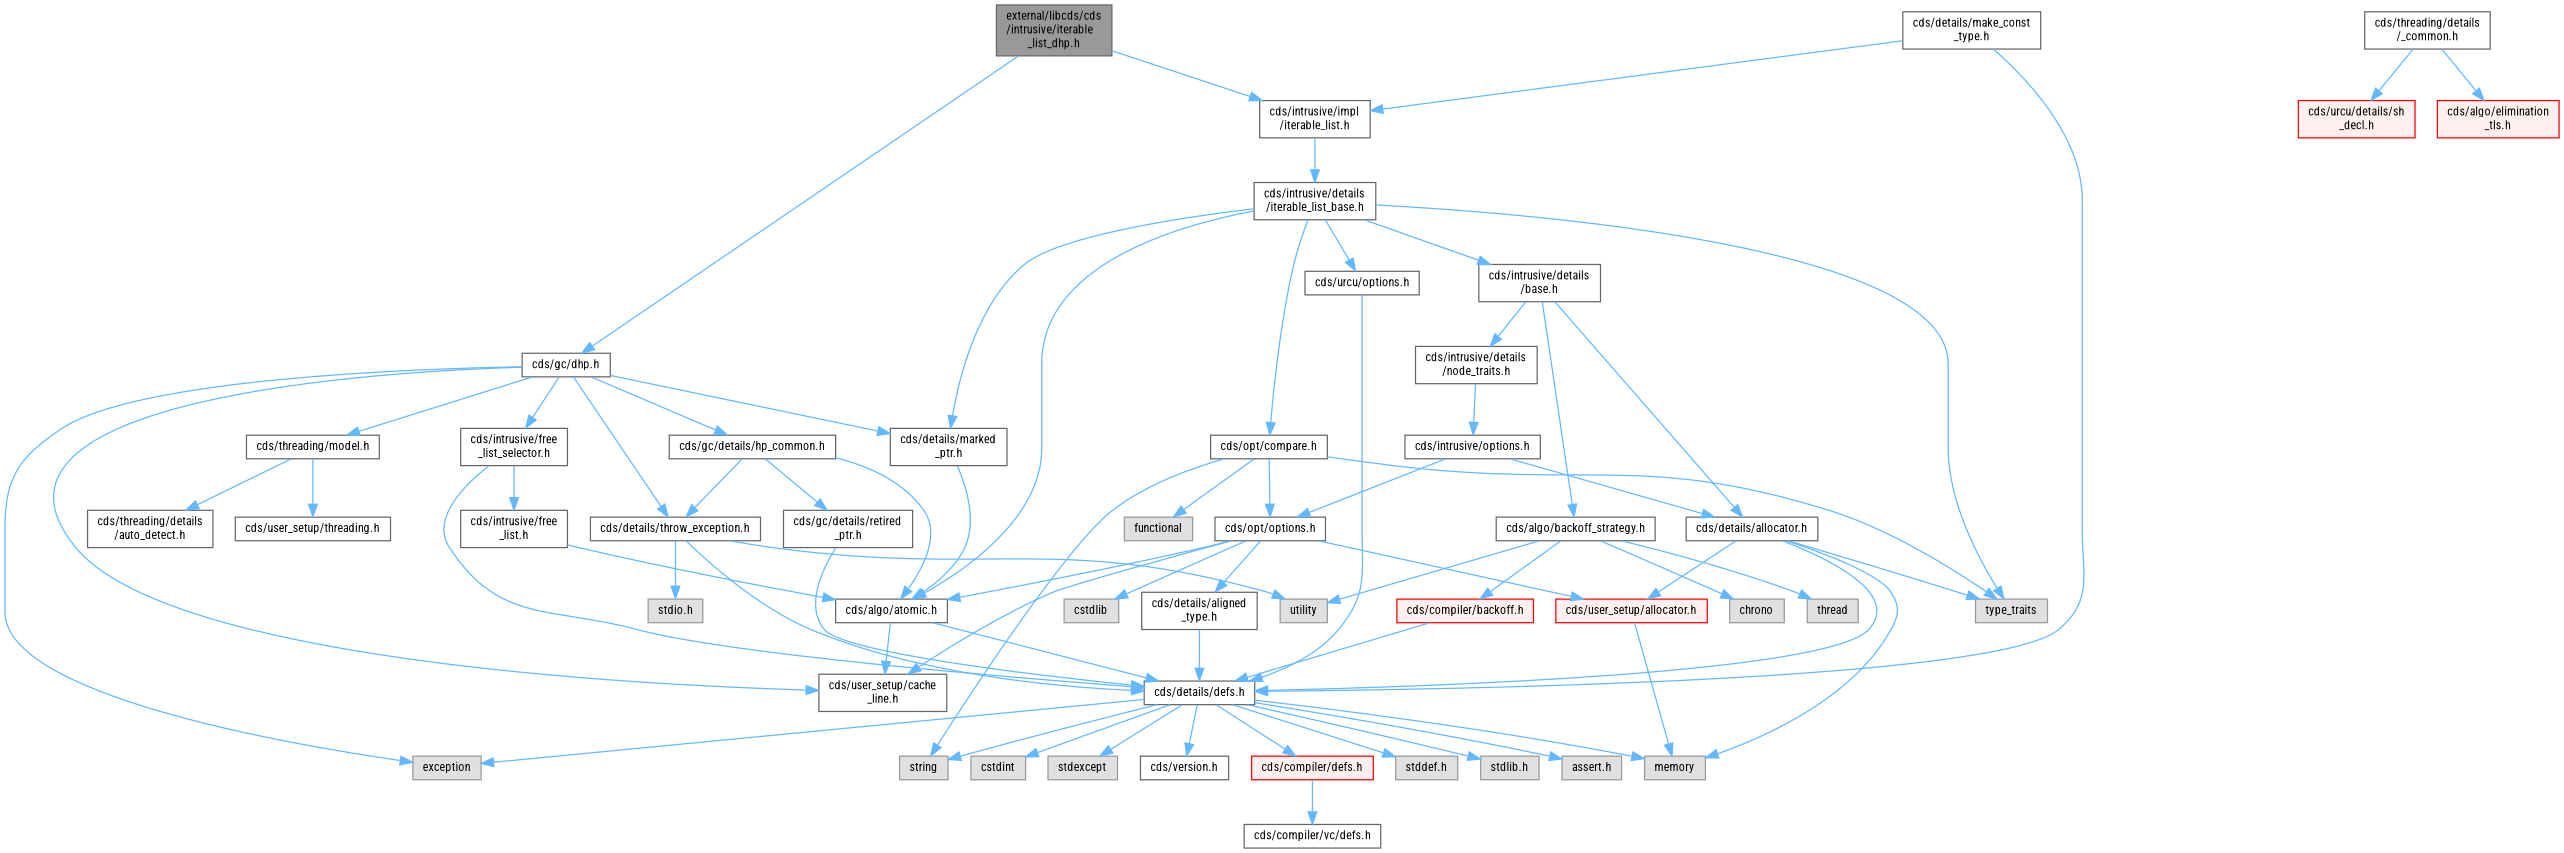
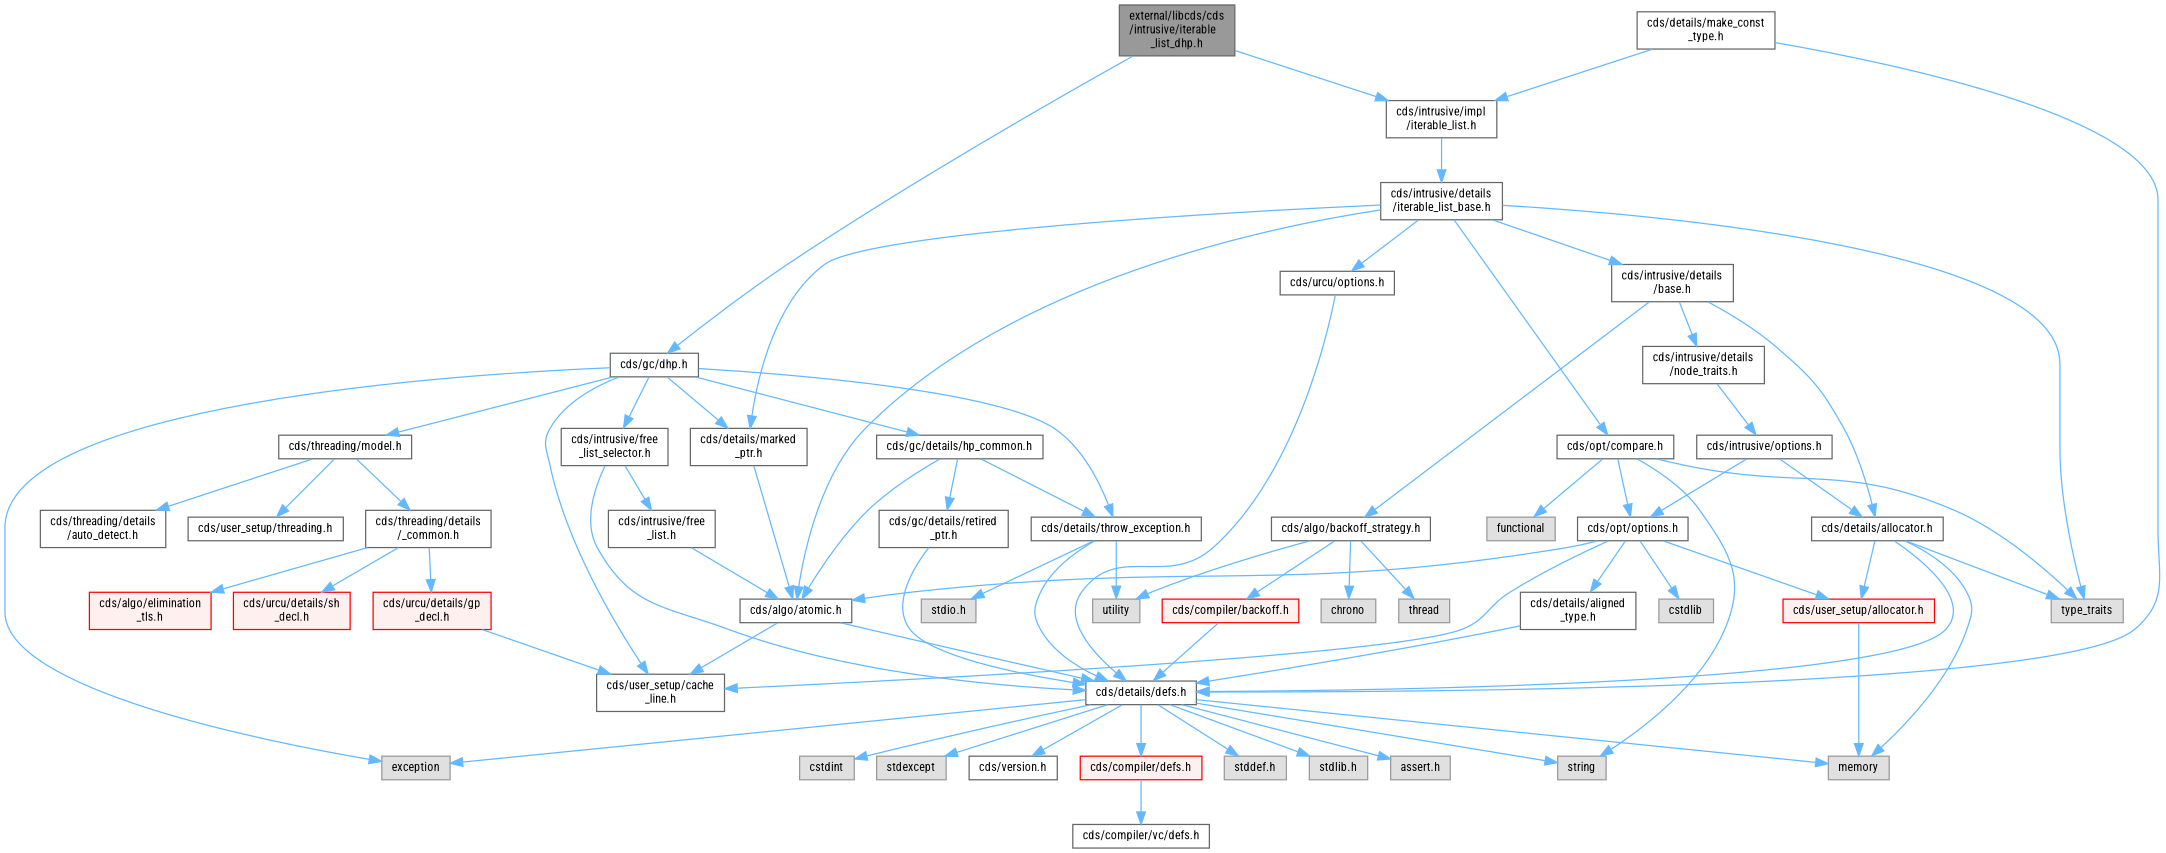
none -> (379, 480)
none -> (432, 611)
